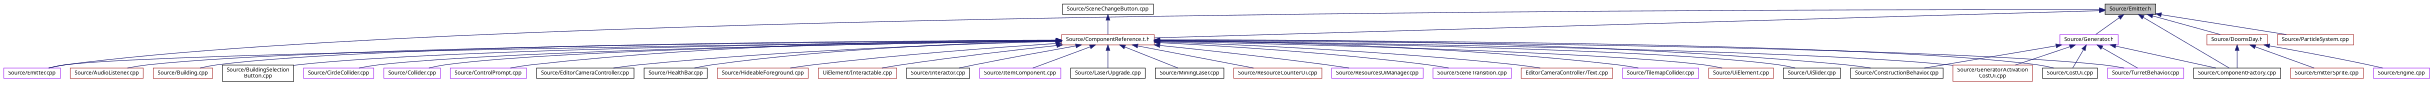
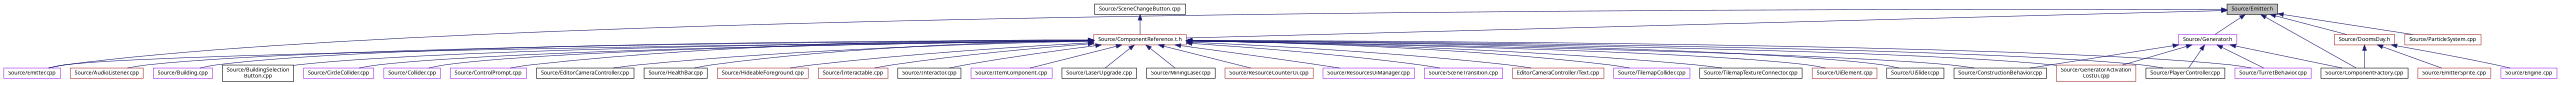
(183, 73) -> (183, 73)
(858, 73) -> (853, 73)
none -> (1751, 73)
(2070, 73) -> (2185, 73)
